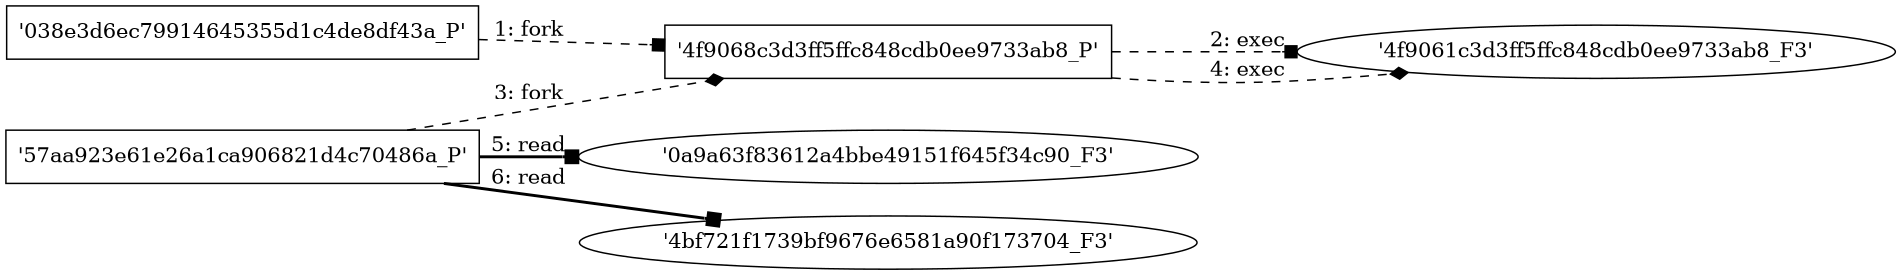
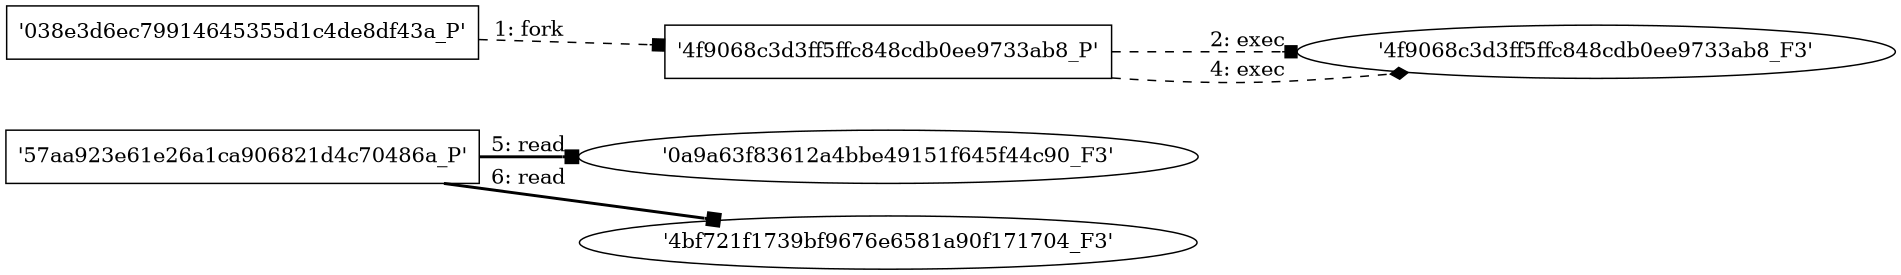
(1596, 52) -> (1596, 52)
(556, 106) -> none
(888, 157) -> (888, 157)
(888, 243) -> (888, 243)
